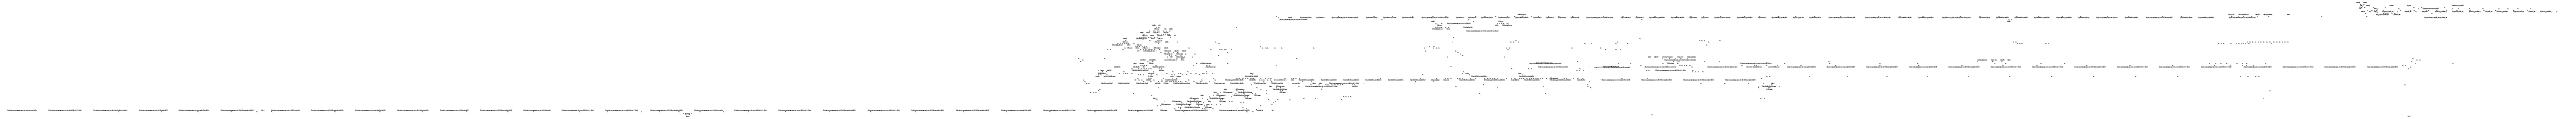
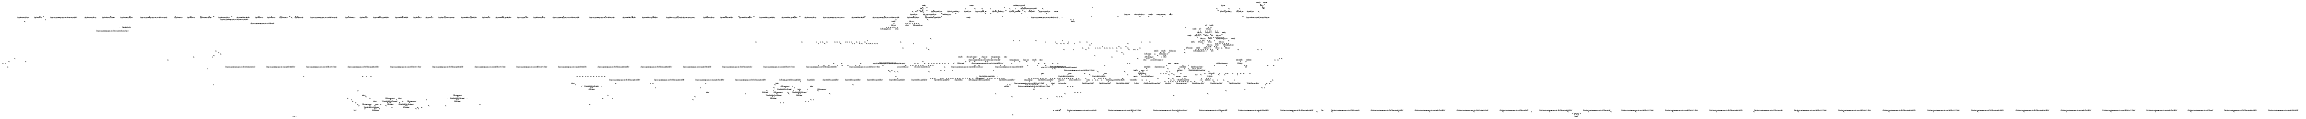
none -> (1210, 42)
(1451, 67) -> none
